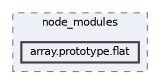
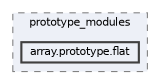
(80, 23) -> (80, 23)
